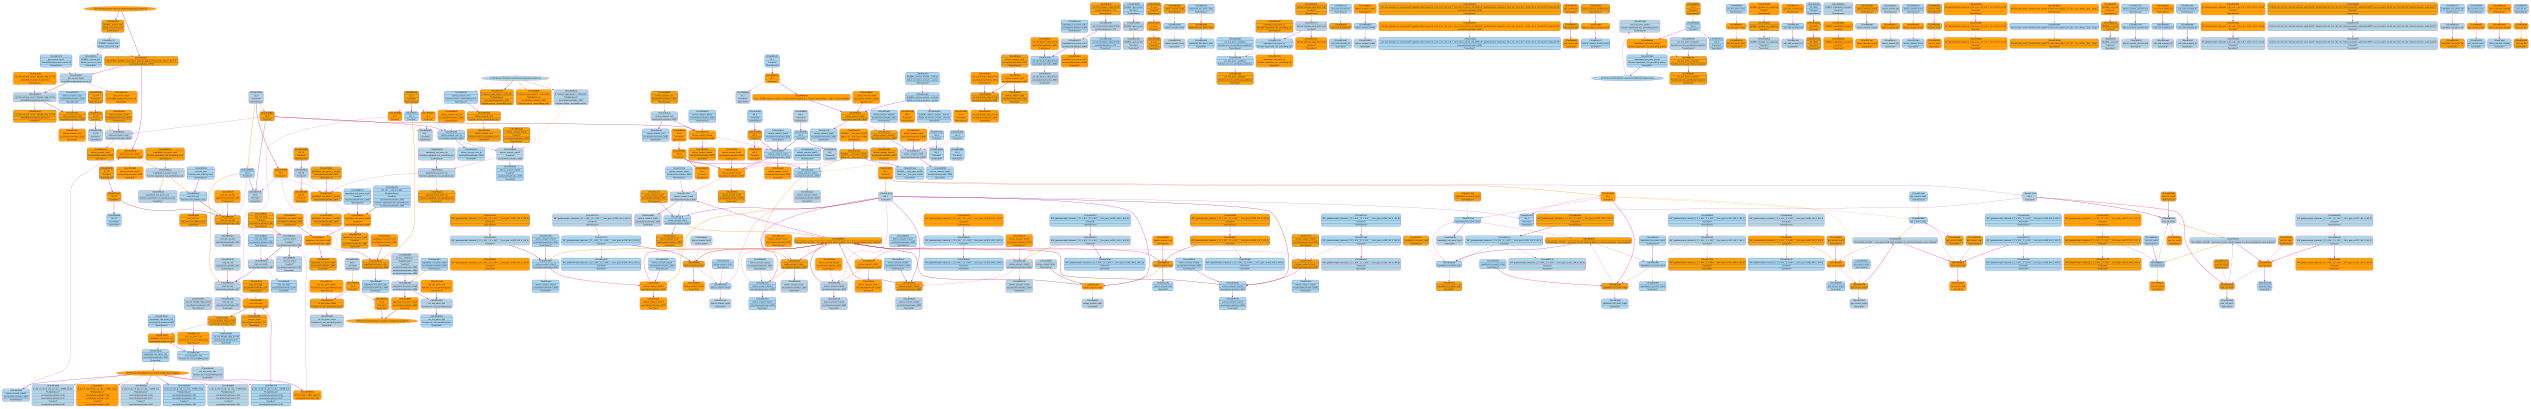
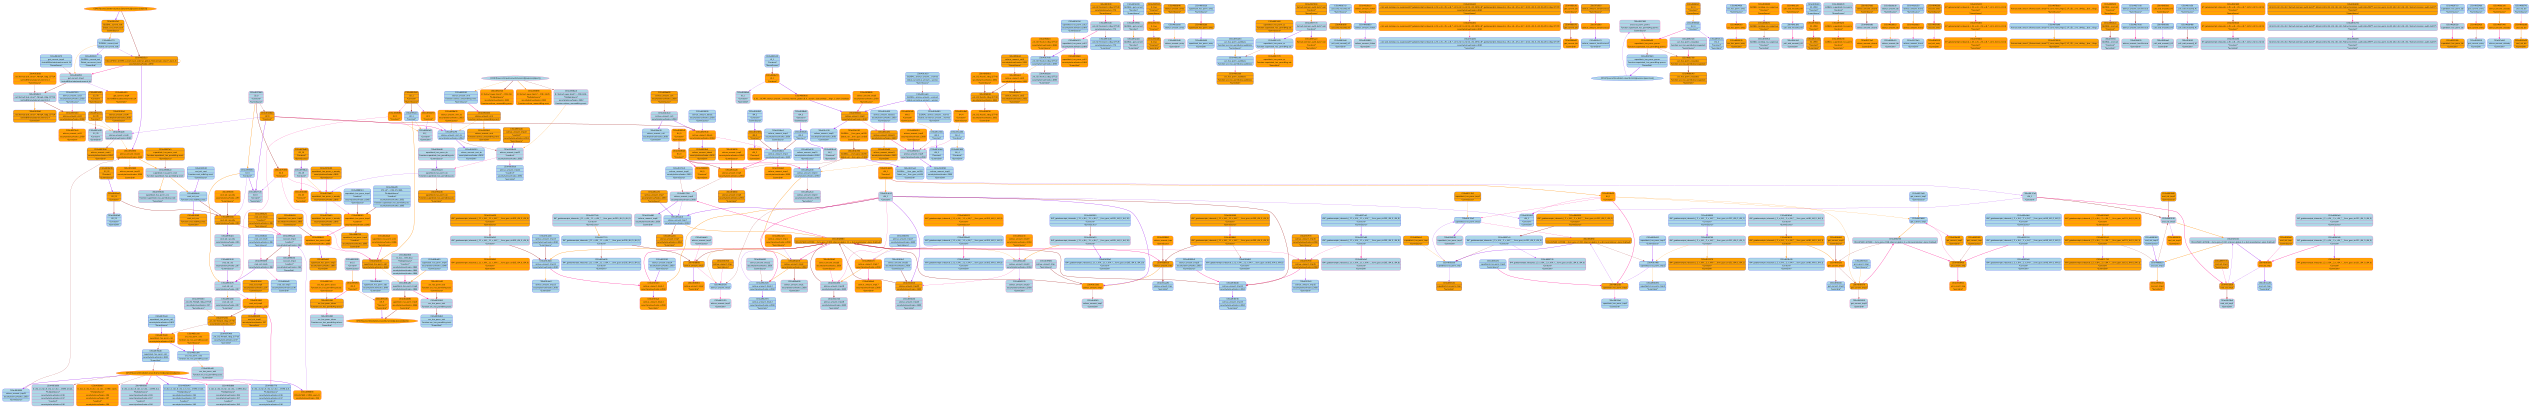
(497, 97) -> (497, 97)
(723, 264) -> (723, 264)
